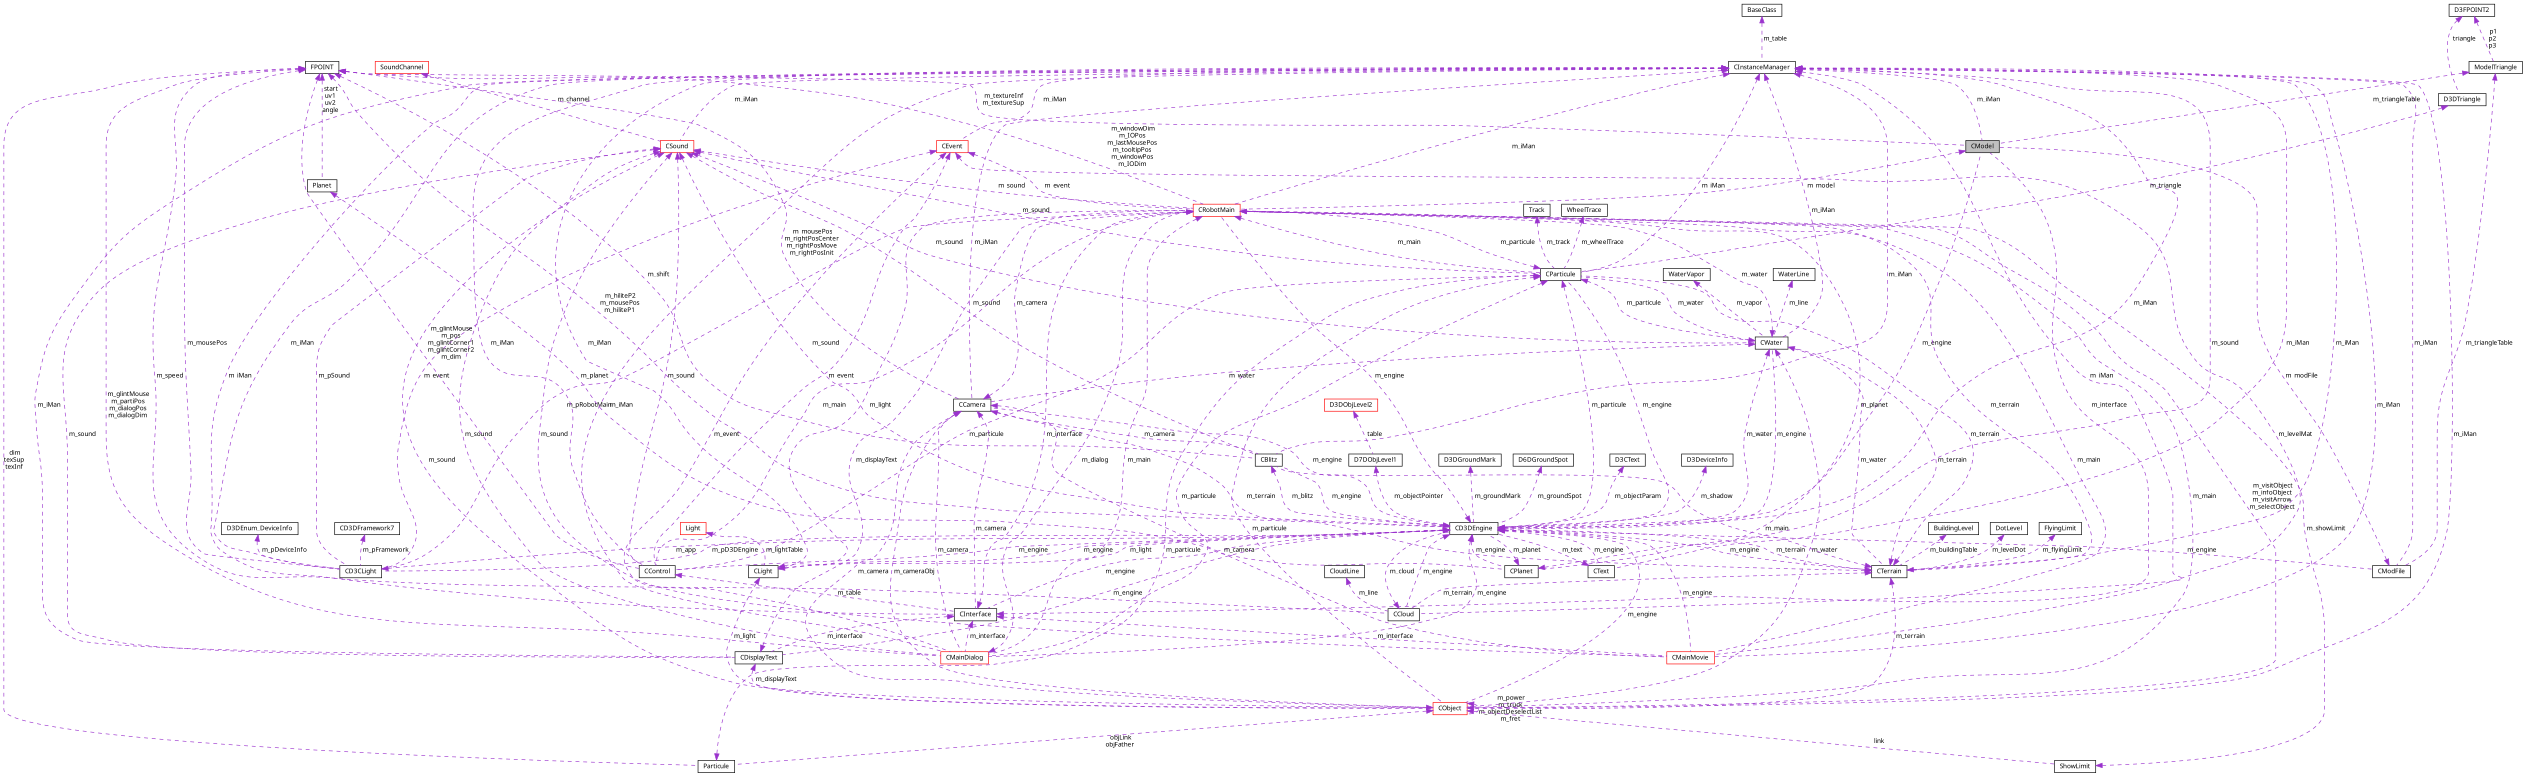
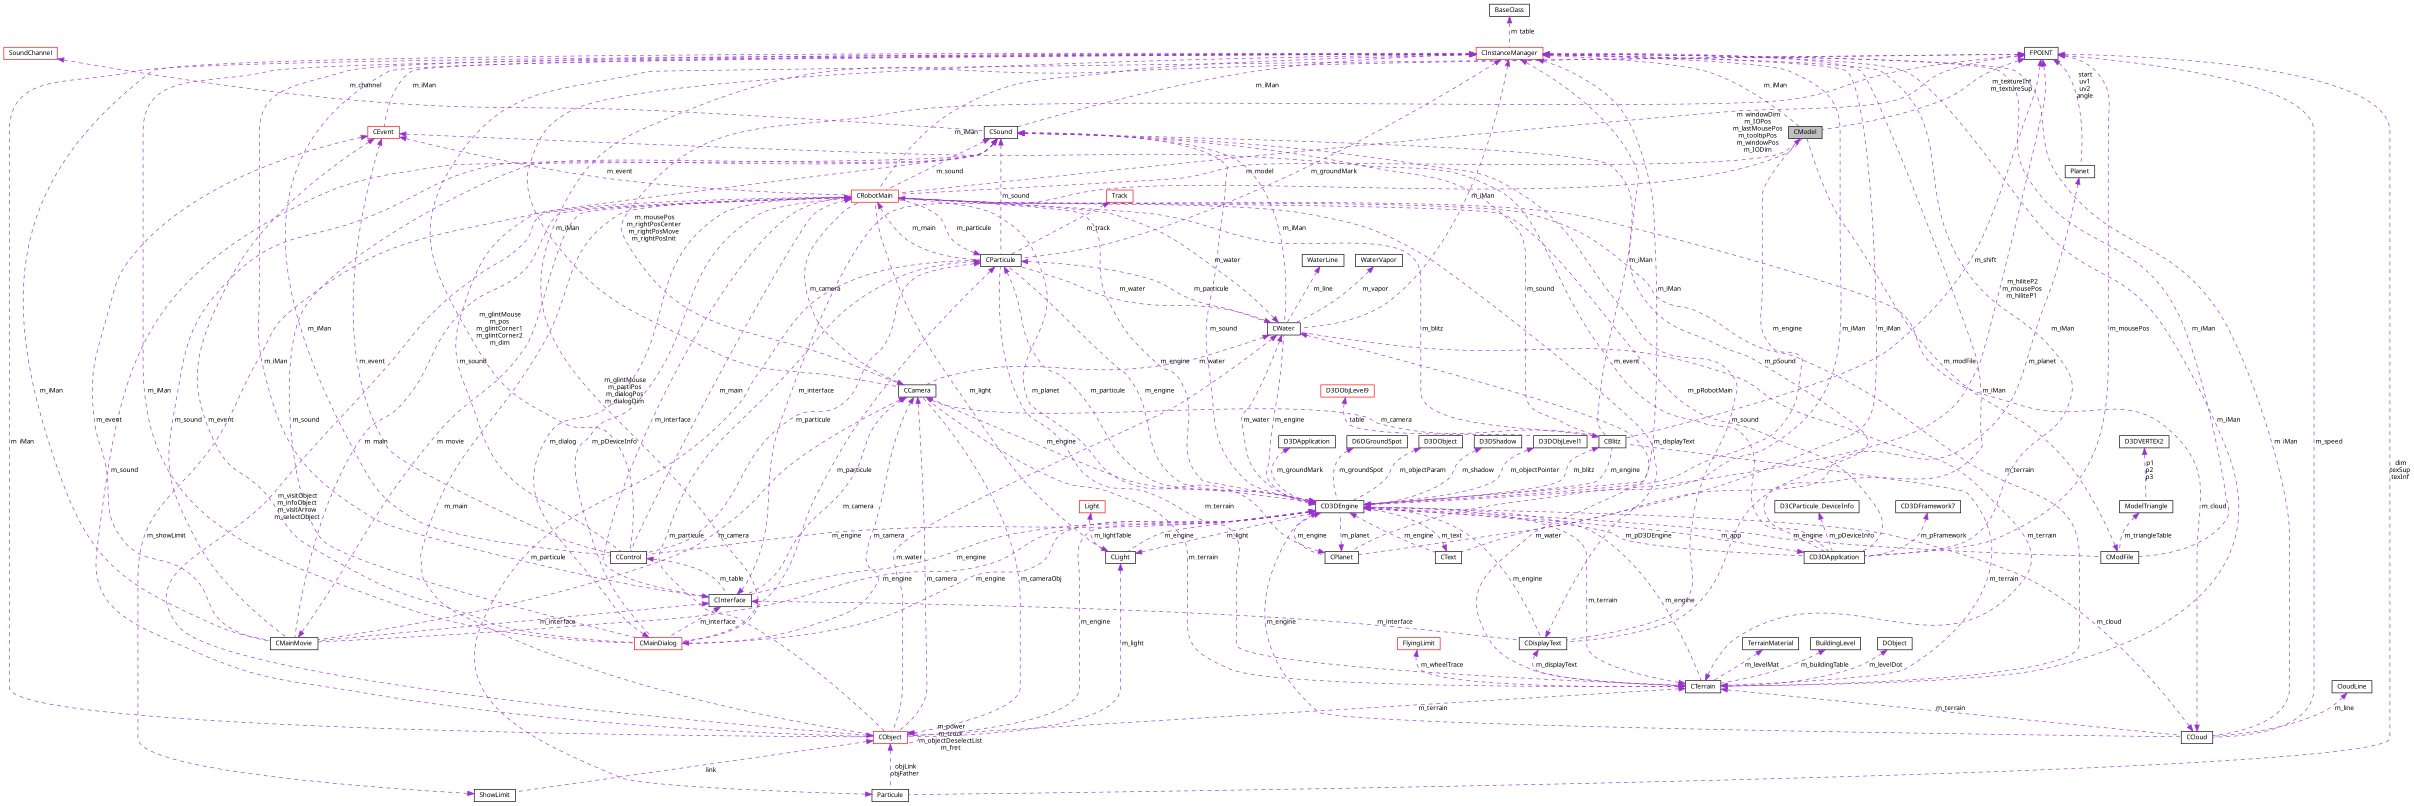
(2472, 10) -> (2144, 442)
(1762, 68) -> (1510, 53)
(699, 85) -> none
(2462, 100) -> none
(2231, 108) -> none
(677, 147) -> (1001, 132)
(1713, 186) -> (1333, 172)
(1537, 210) -> (1120, 196)
(1584, 210) -> none
(949, 242) -> (1294, 228)
none -> (1315, 243)
none -> (1712, 249)
none -> (536, 323)
(2225, 343) -> (1853, 329)
(1351, 405) -> (1348, 391)
(2295, 434) -> (109, 420)
(1139, 460) -> (614, 442)
(1375, 460) -> (1560, 442)
(1470, 460) -> (1307, 442)
(1628, 460) -> (1441, 442)
(1707, 460) -> (1498, 442)
(260, 529) -> (1817, 507)
(1776, 529) -> (2003, 579)
(2009, 529) -> (1895, 644)
(2060, 529) -> (1419, 644)
(2062, 550) -> (1442, 665)
(361, 572) -> (1834, 558)
none -> (1771, 644)
(1236, 645) -> (1006, 572)
(1691, 658) -> (294, 644)
(1086, 705) -> (1602, 681)
